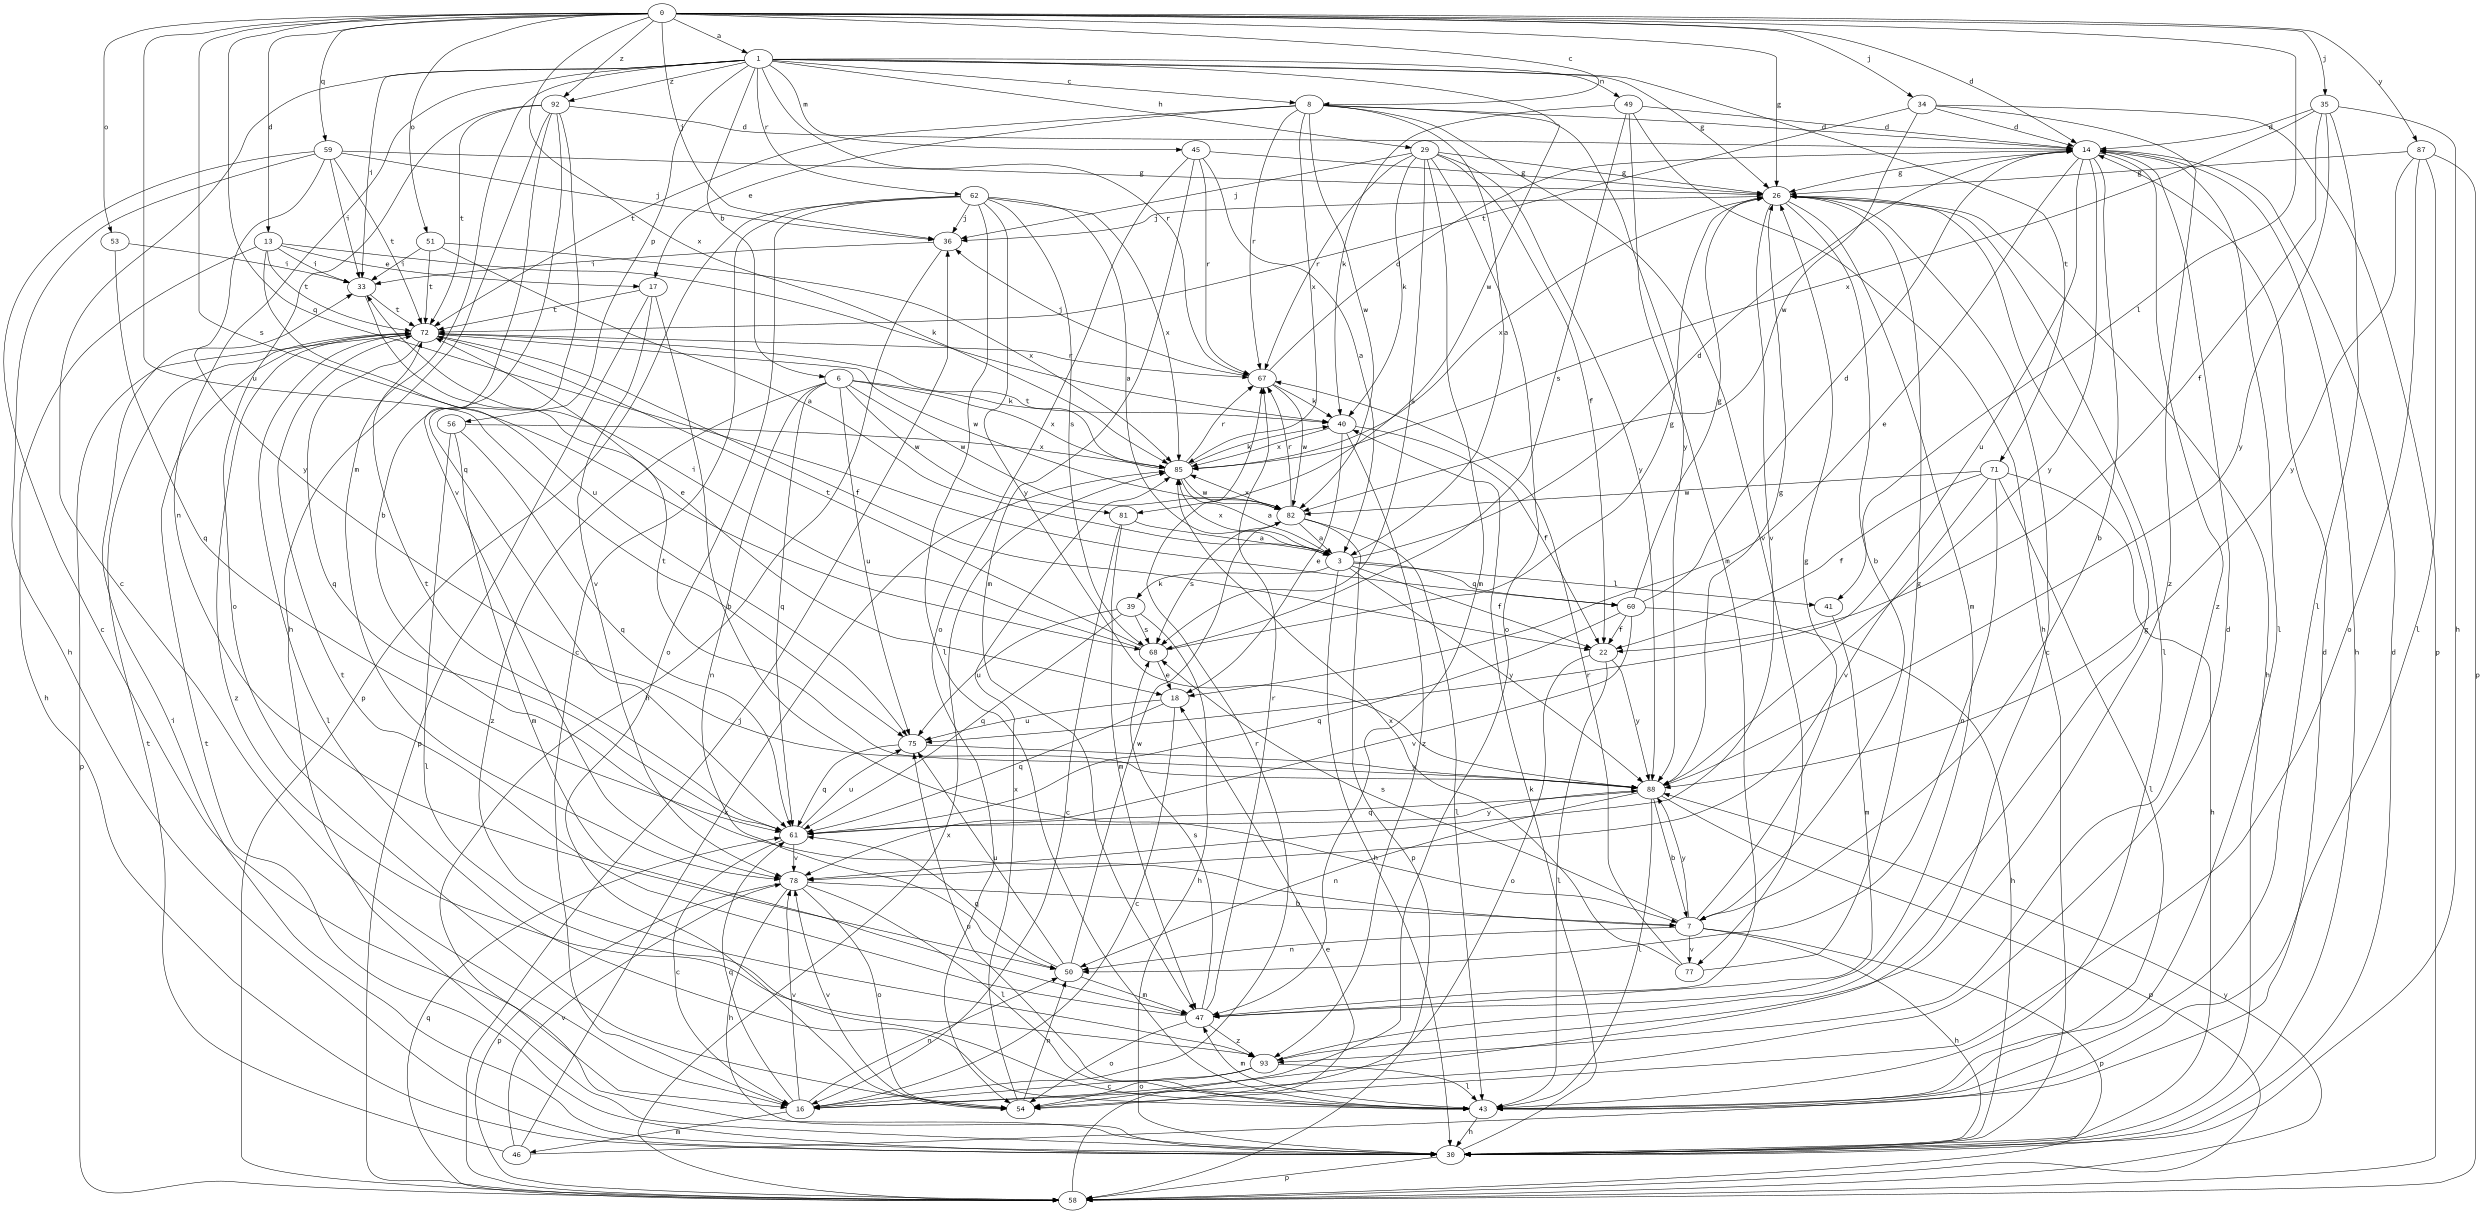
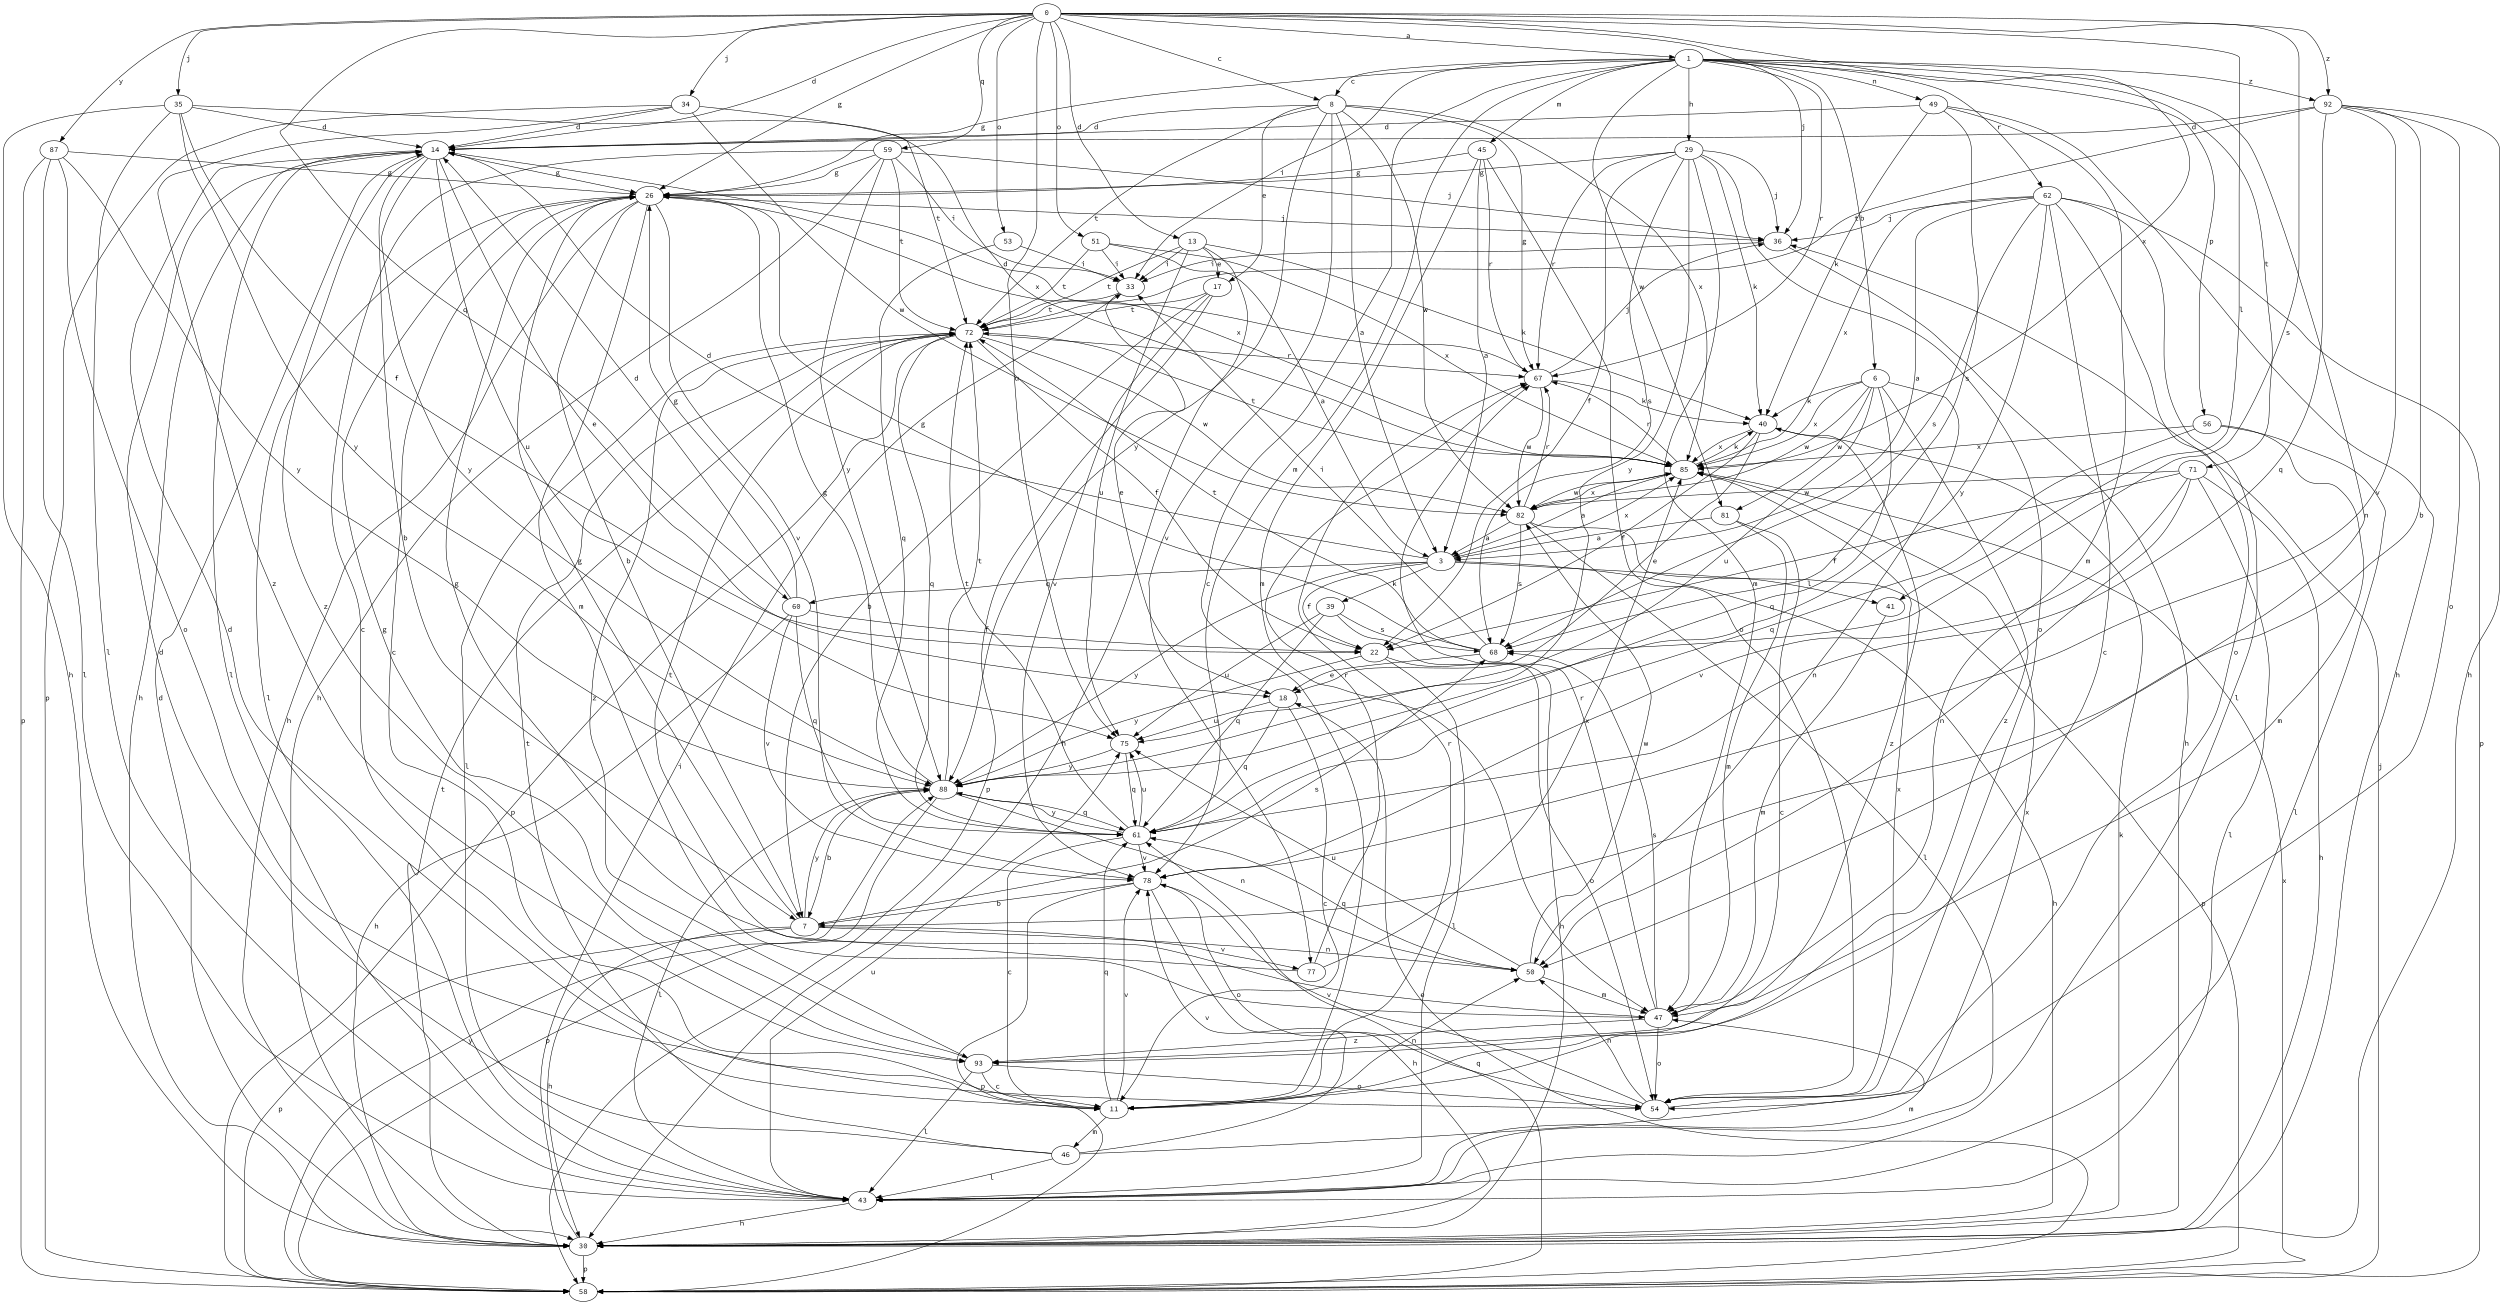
(1254, 241) -> (1524, 241)
(1071, 1068) -> (967, 1179)
(800, 1109) -> (1114, 1109)
